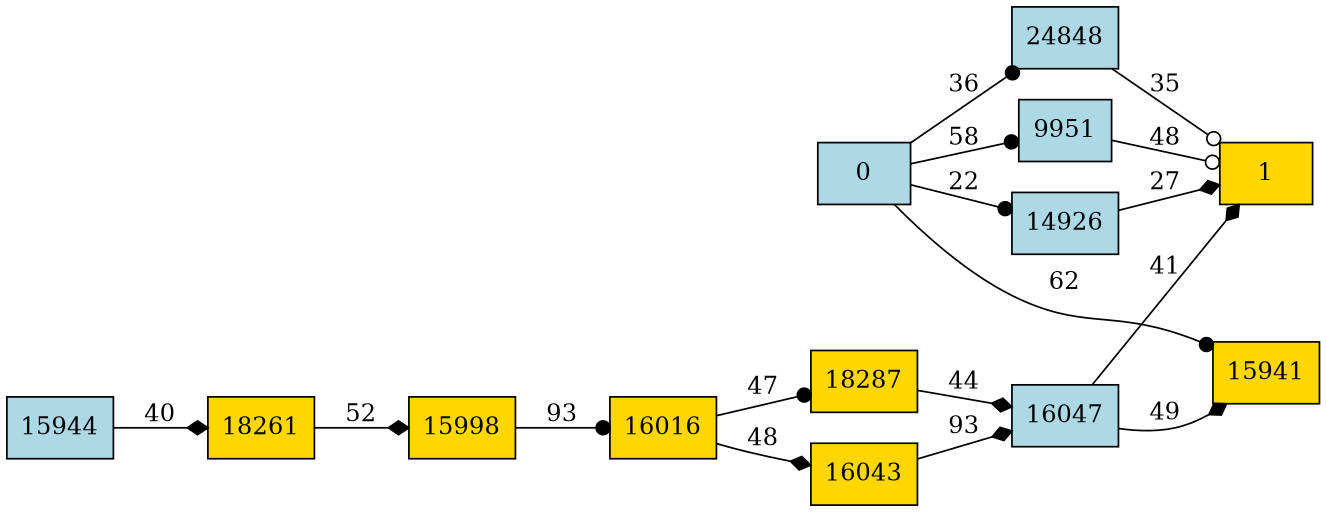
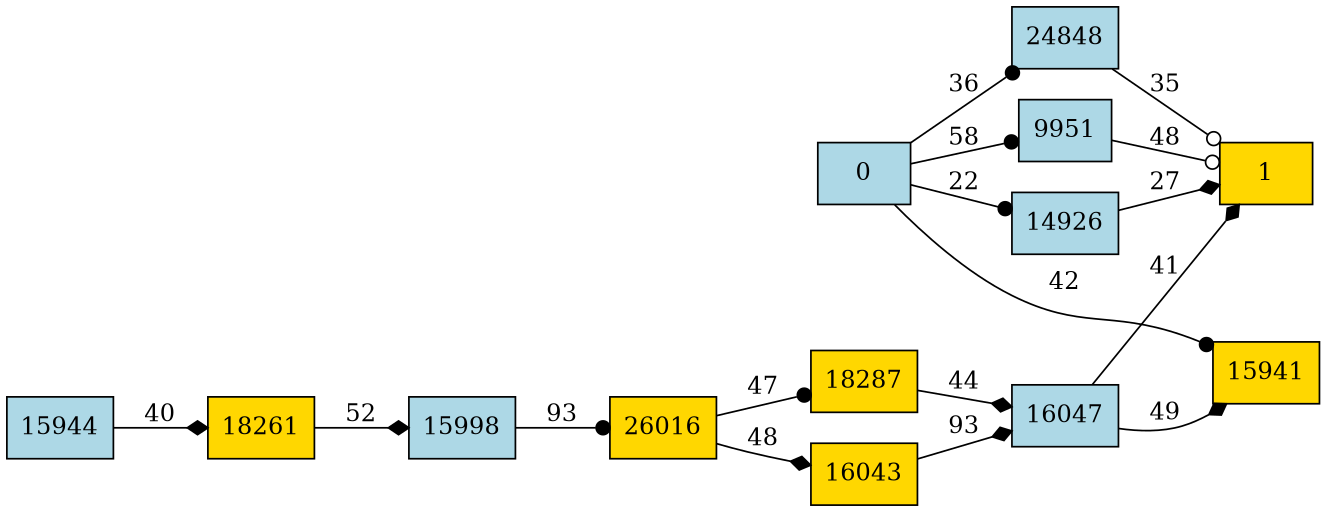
(1065, 283) -> (1065, 283)
(462, 428) -> (462, 428)
(663, 428) -> (663, 428)
